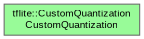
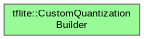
(72, 20) -> (72, 20)
